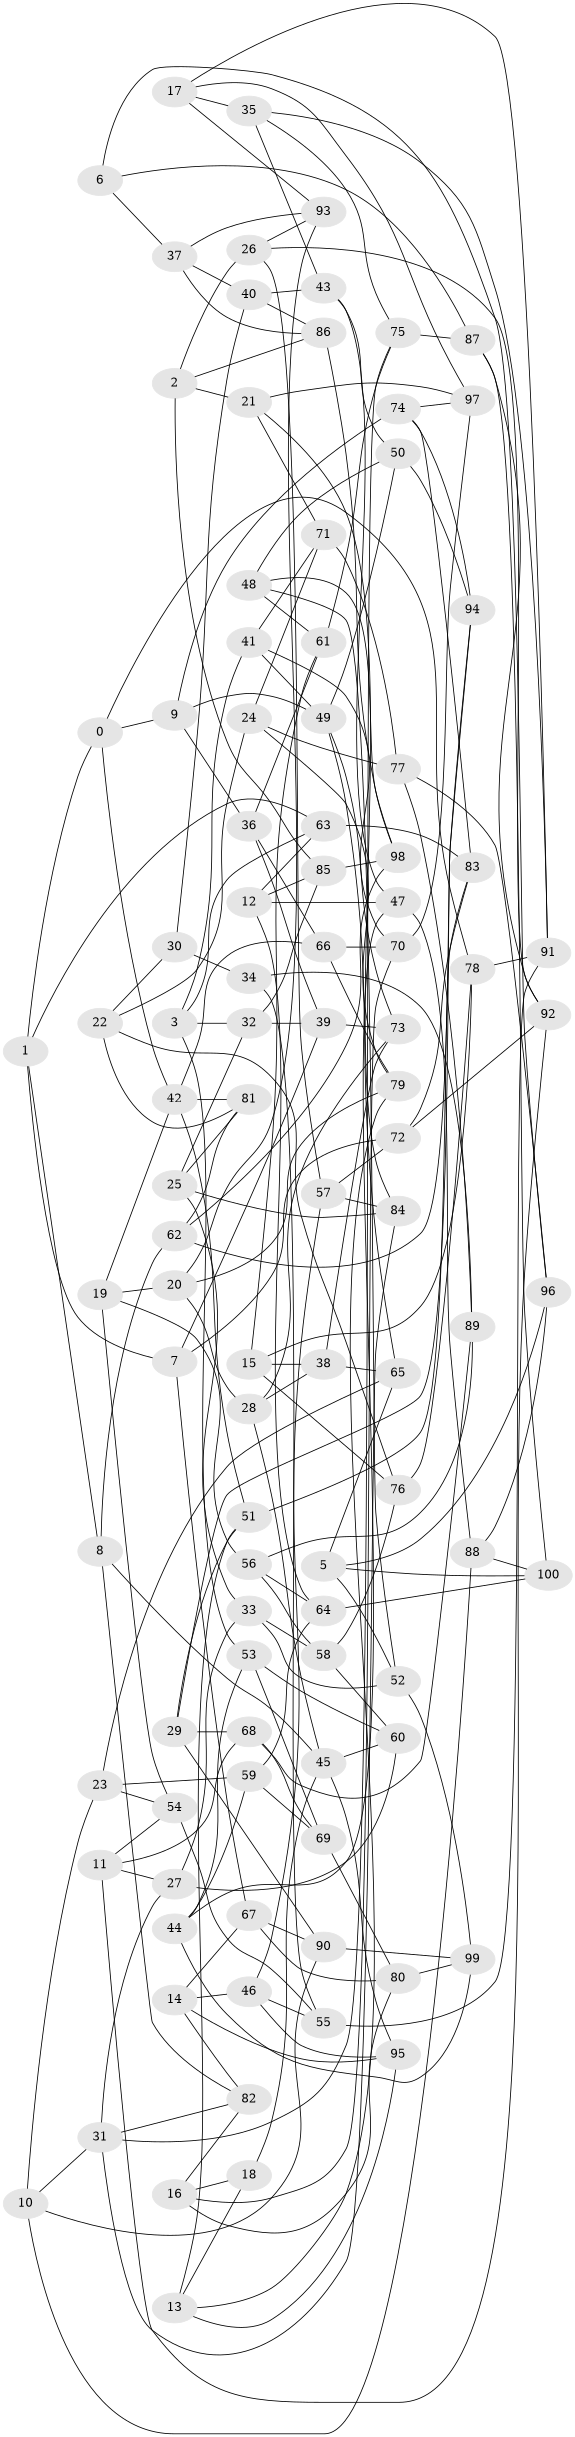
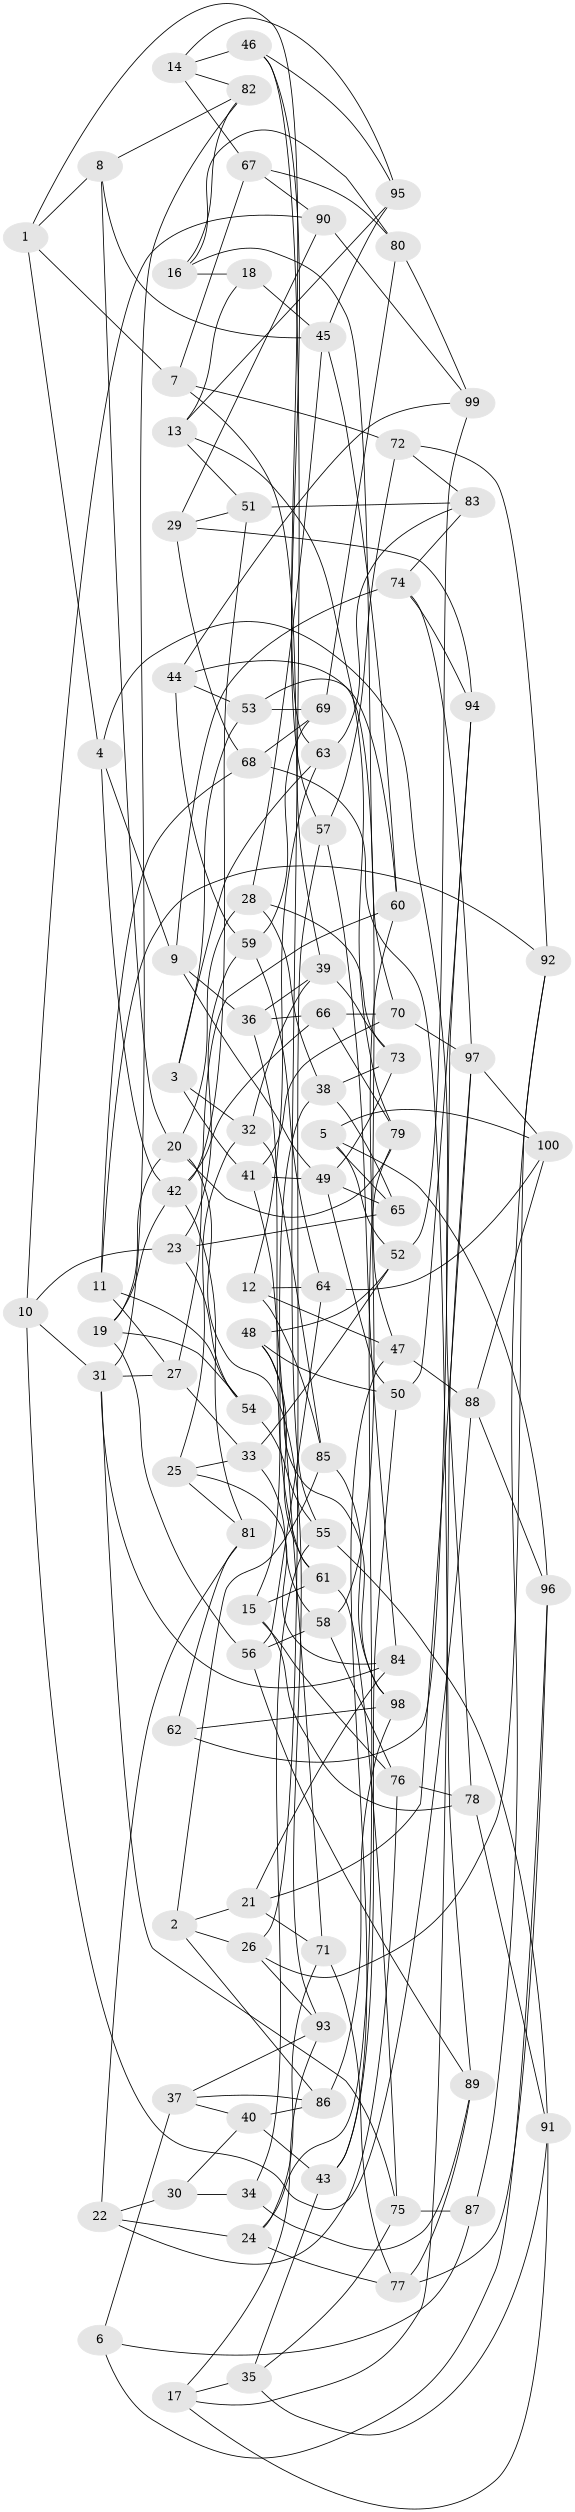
(100, 733) -> (100, 754)
(520, 956) -> (511, 1103)
(116, 1389) -> (120, 659)
